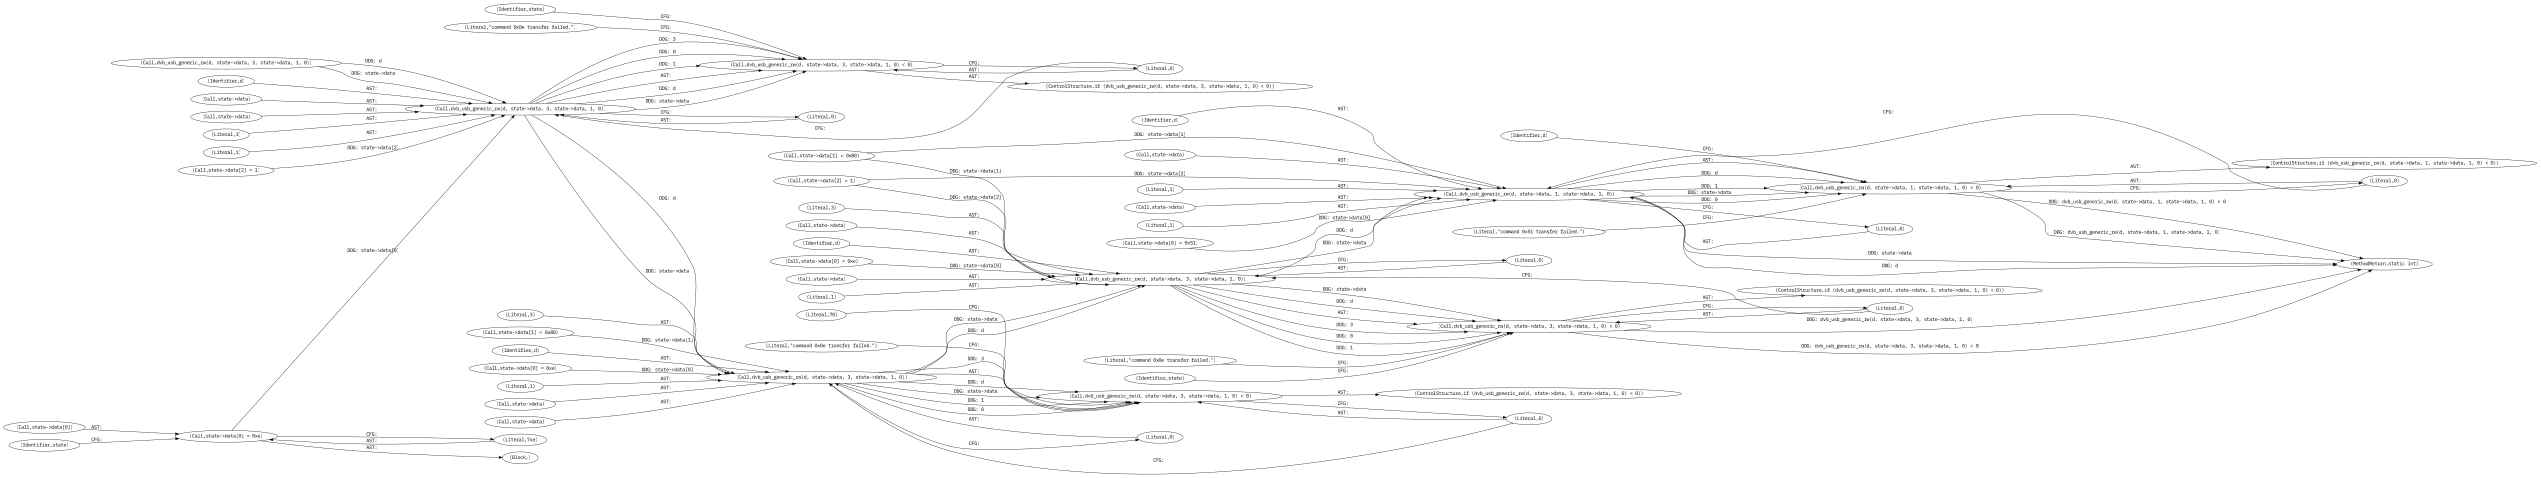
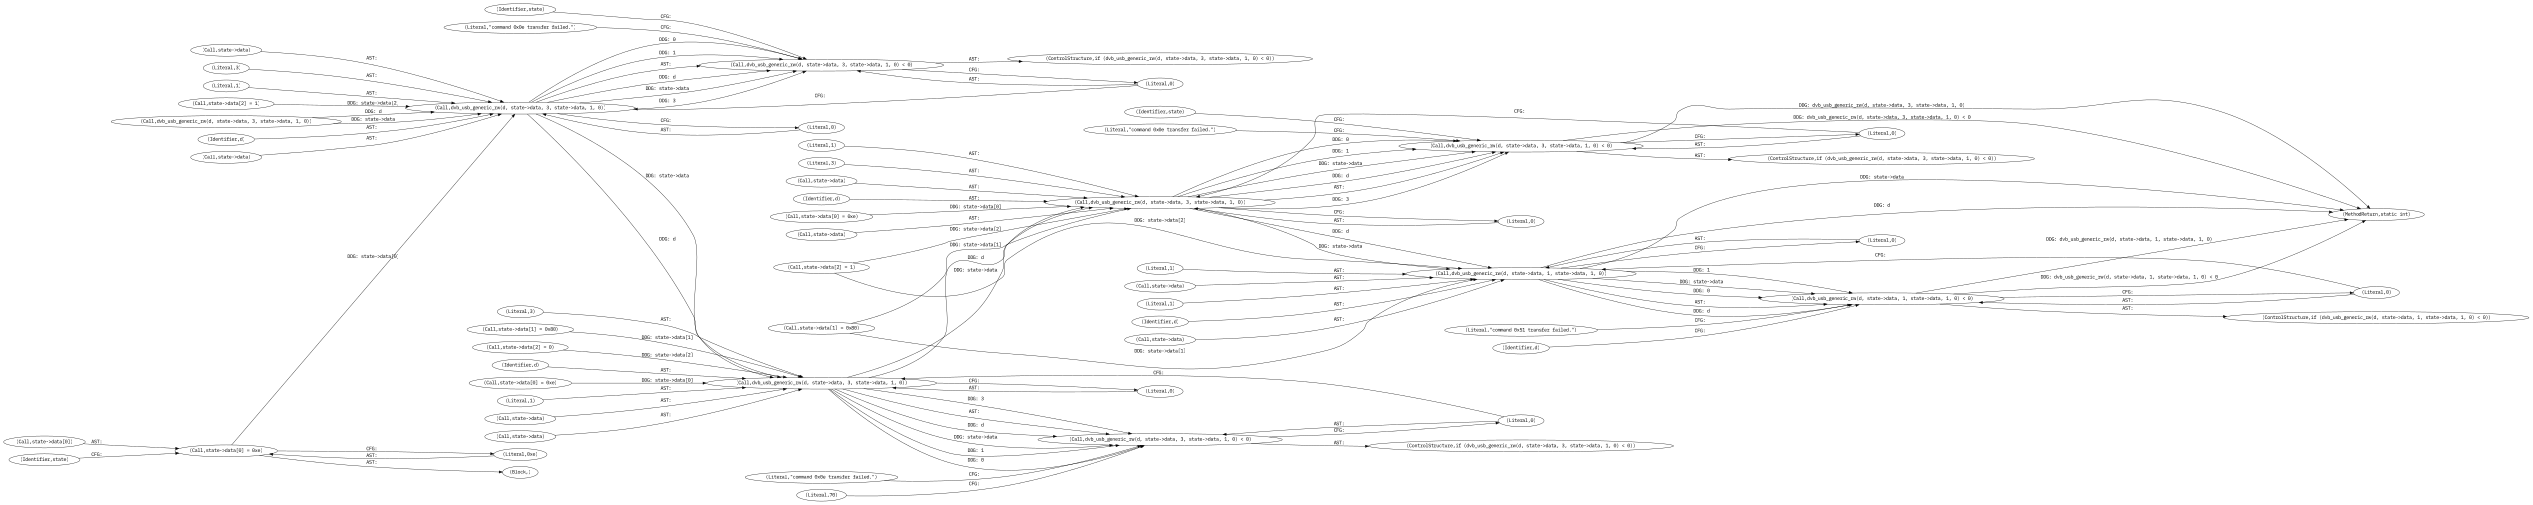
(1160, 243) -> none
none -> (520, 347)
(520, 440) -> (520, 455)
